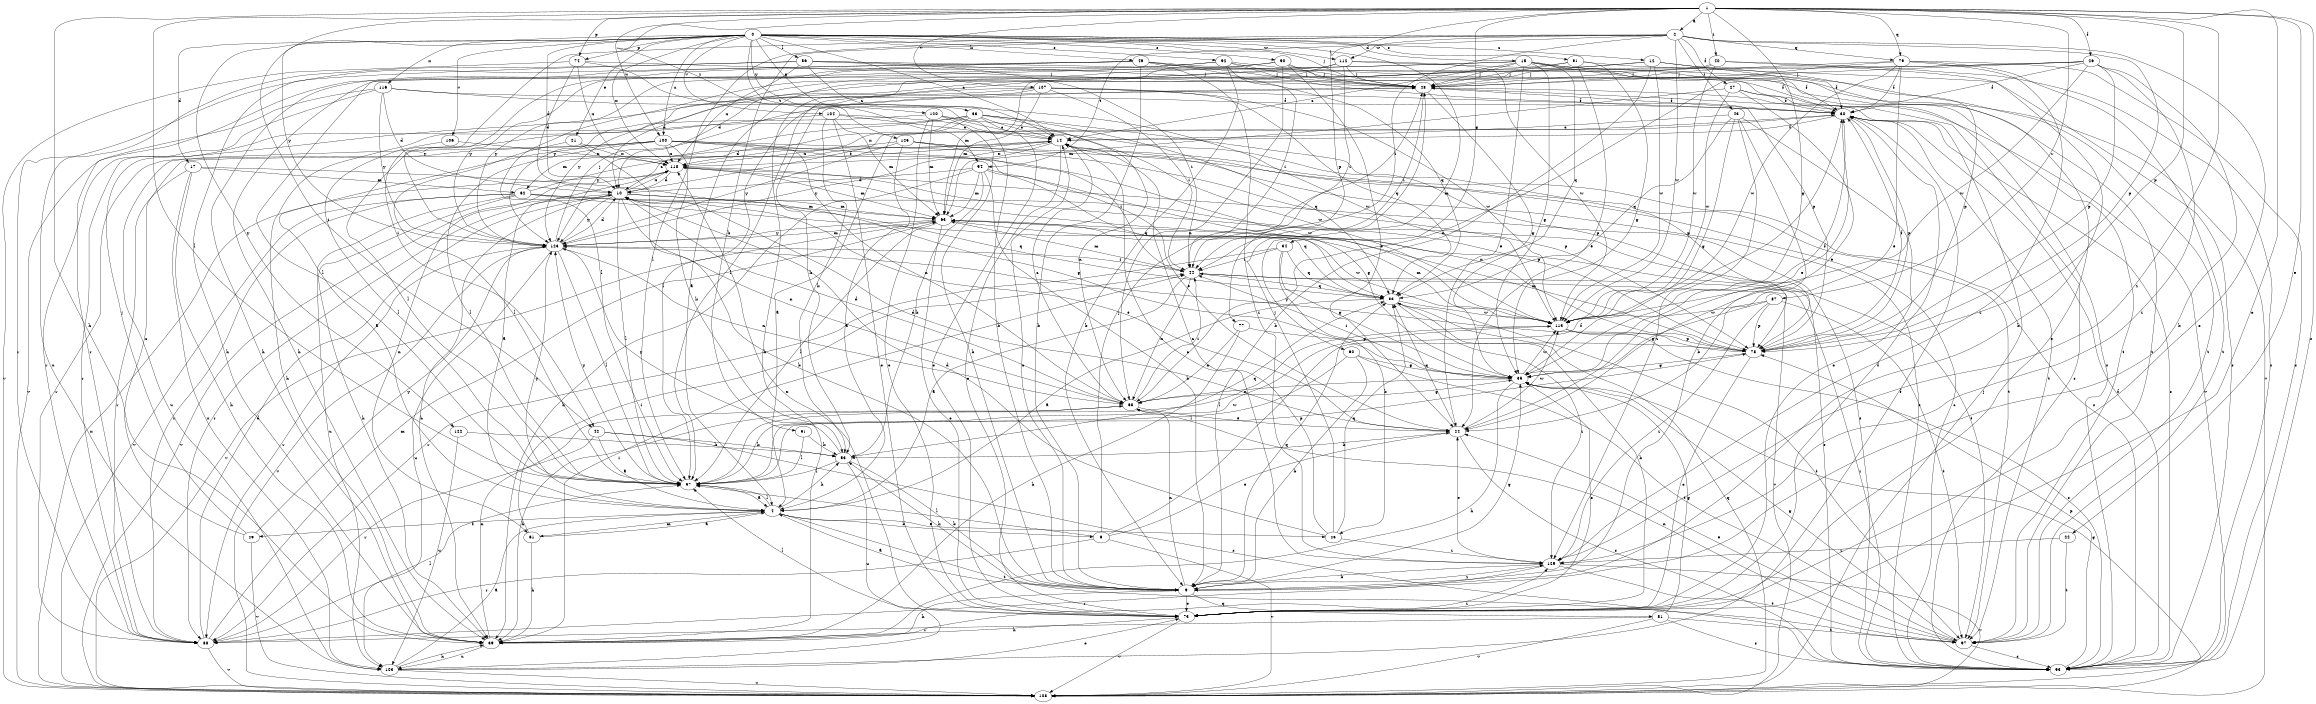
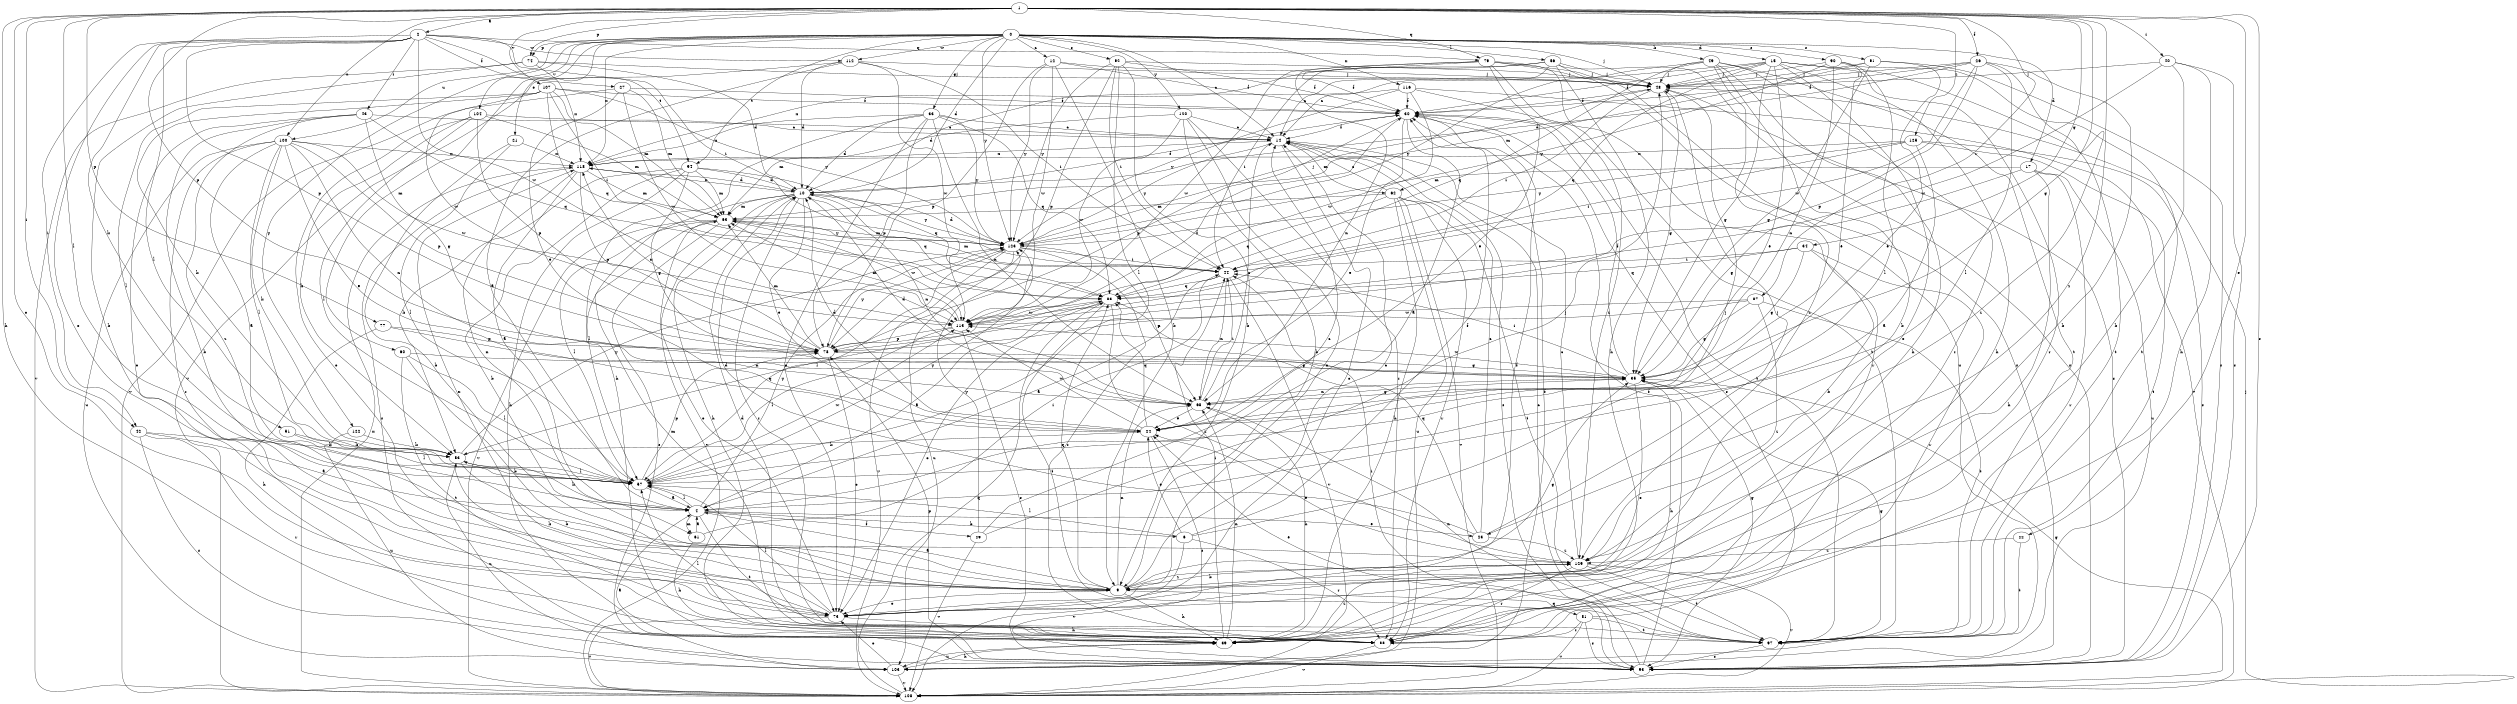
(450, 141) -> none
(1641, 458) -> (928, 458)
